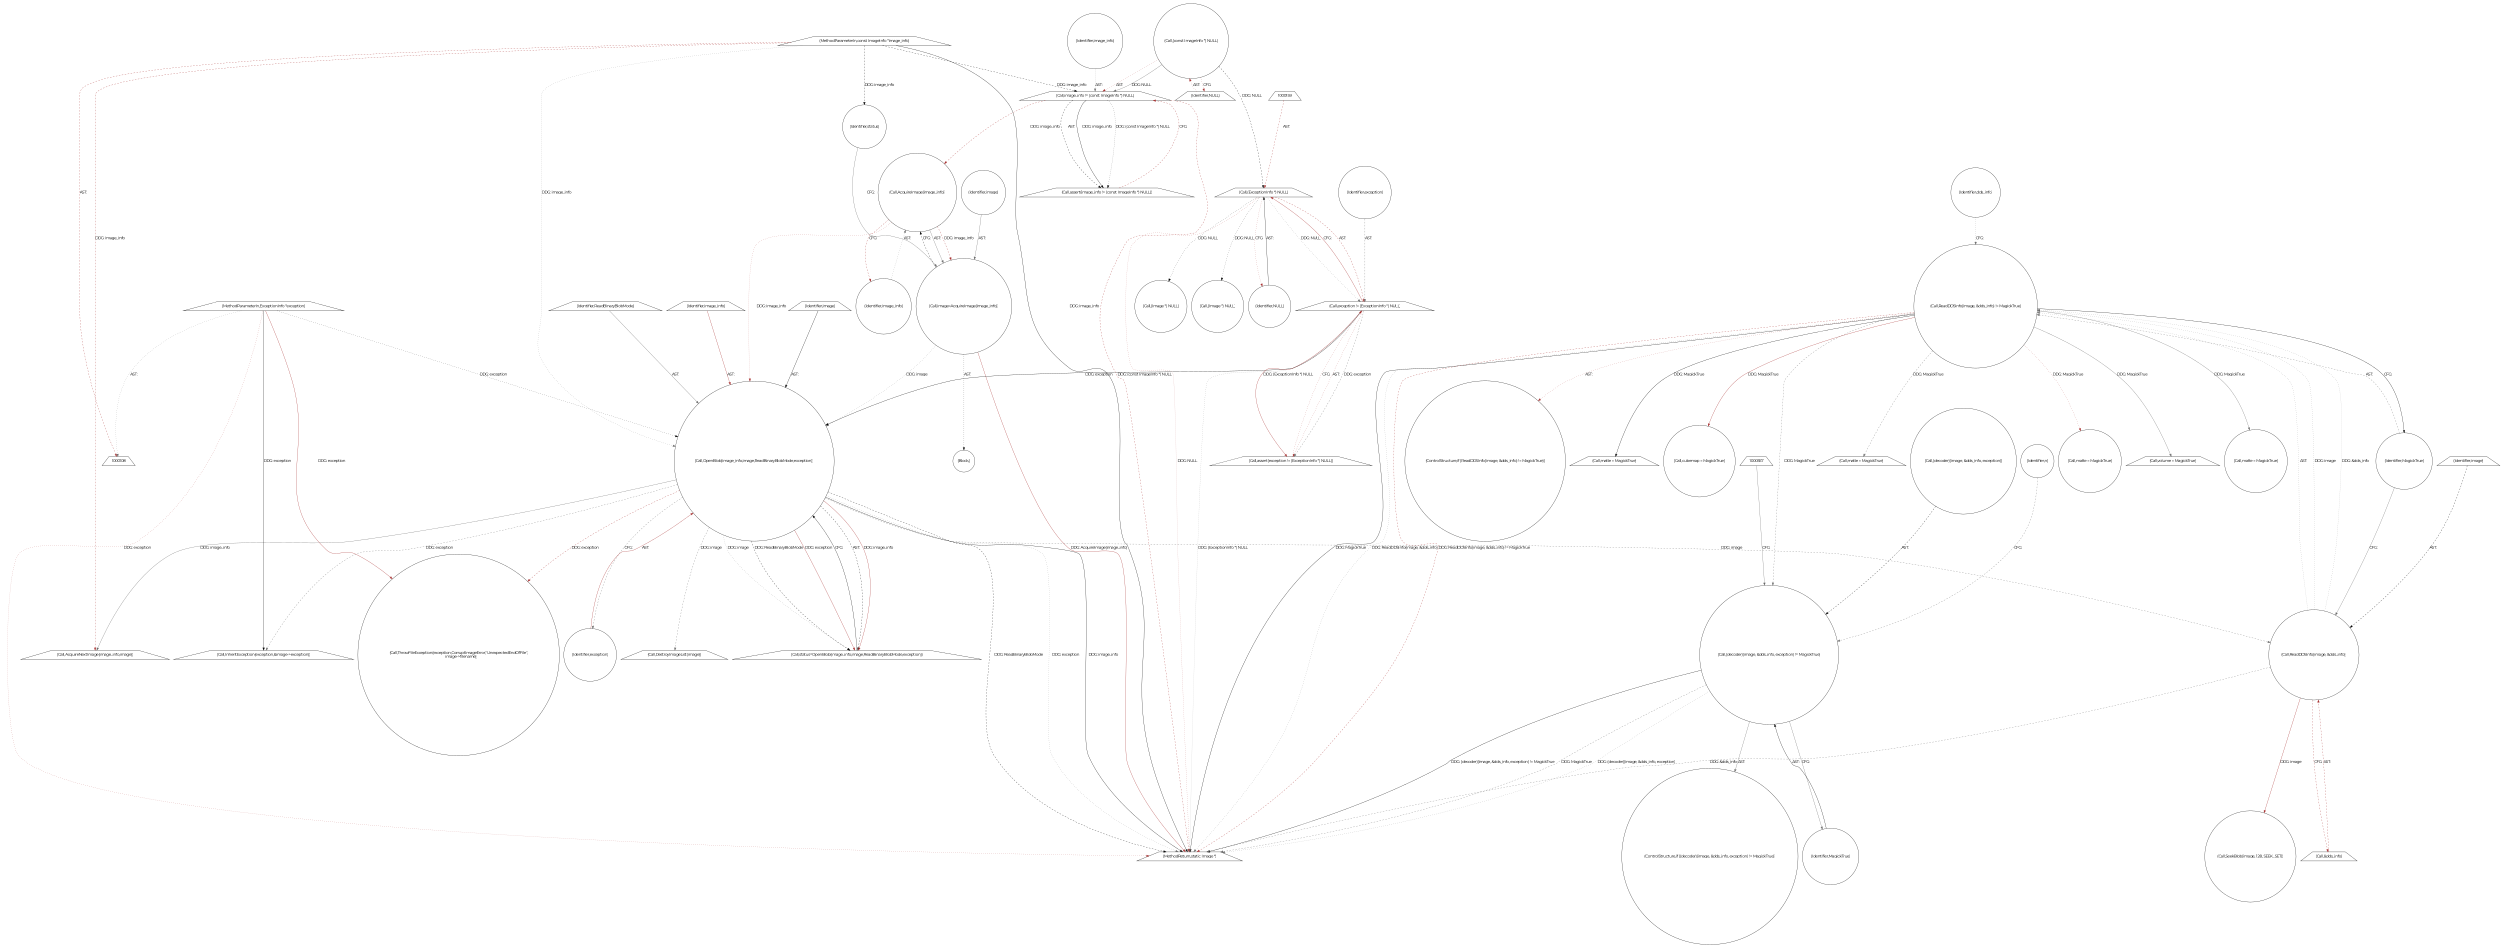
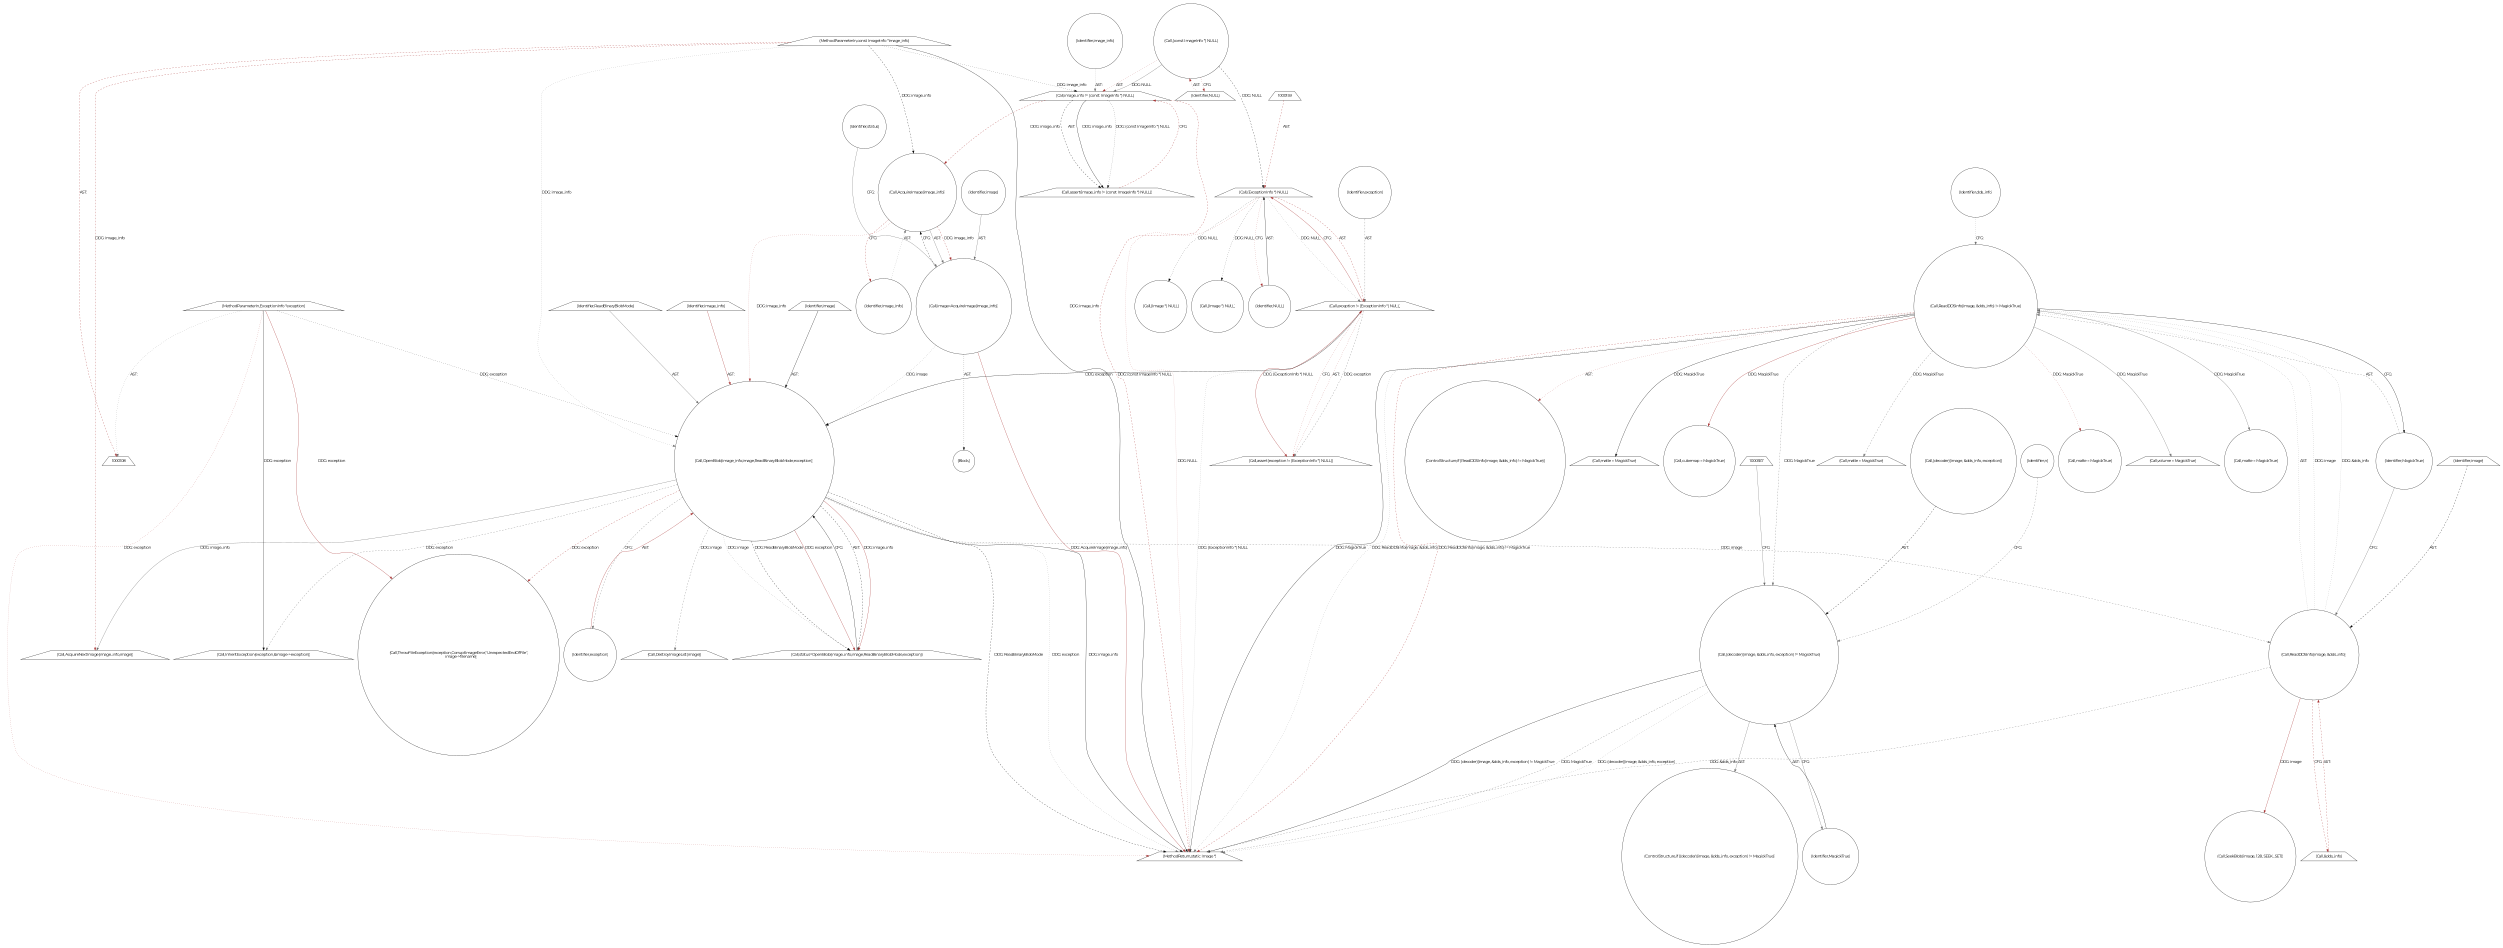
(979, 68) -> (979, 68)
(864, 74) -> (900, 94)
